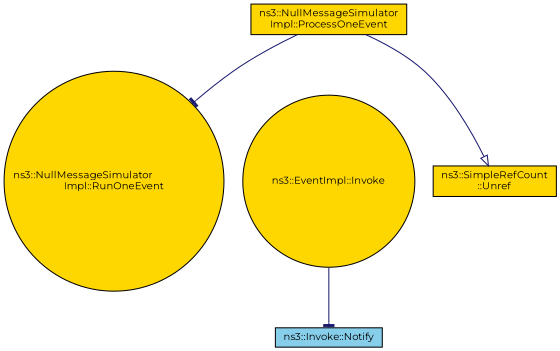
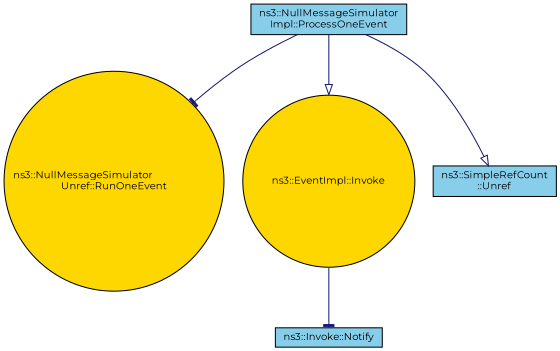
(329, 19) -> (329, 19)
none -> (329, 60)
(114, 181) -> (114, 181)
(495, 181) -> (495, 181)
